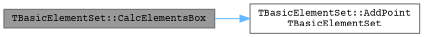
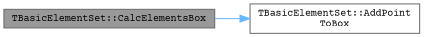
(335, 19) -> (335, 19)
